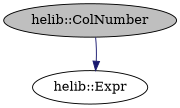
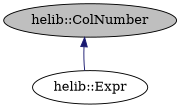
(96, 49) -> (84, 59)
